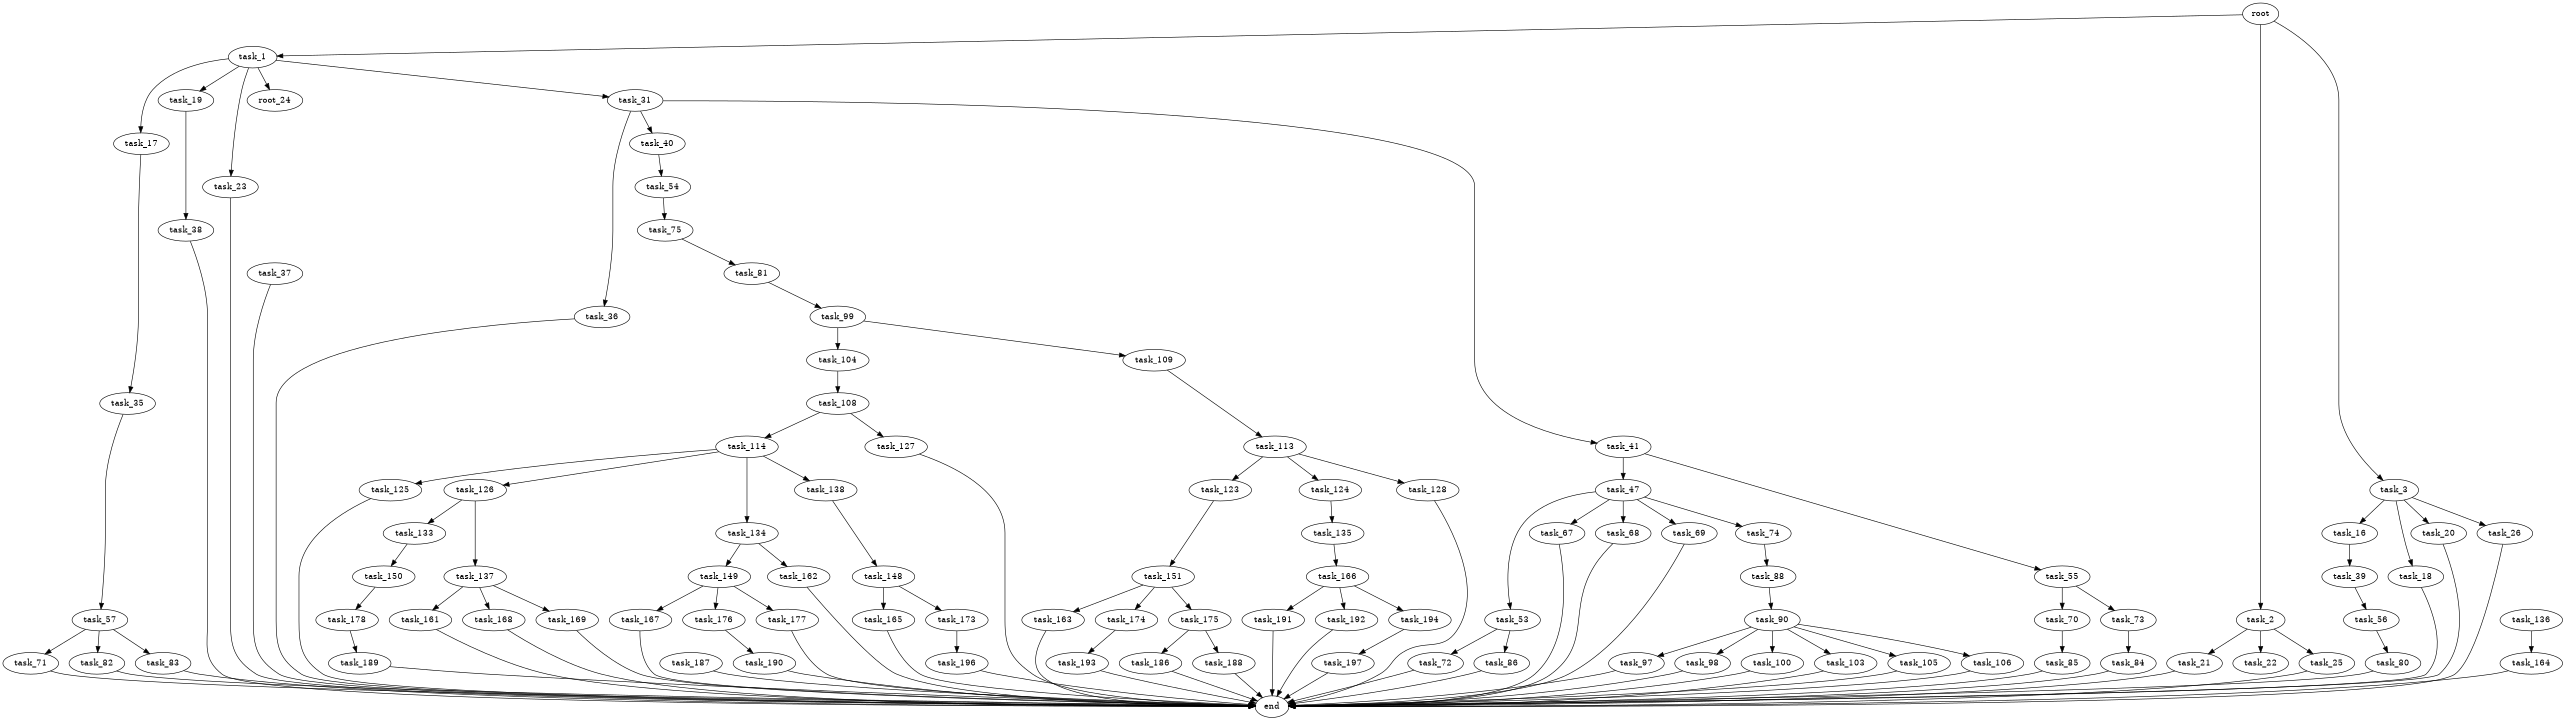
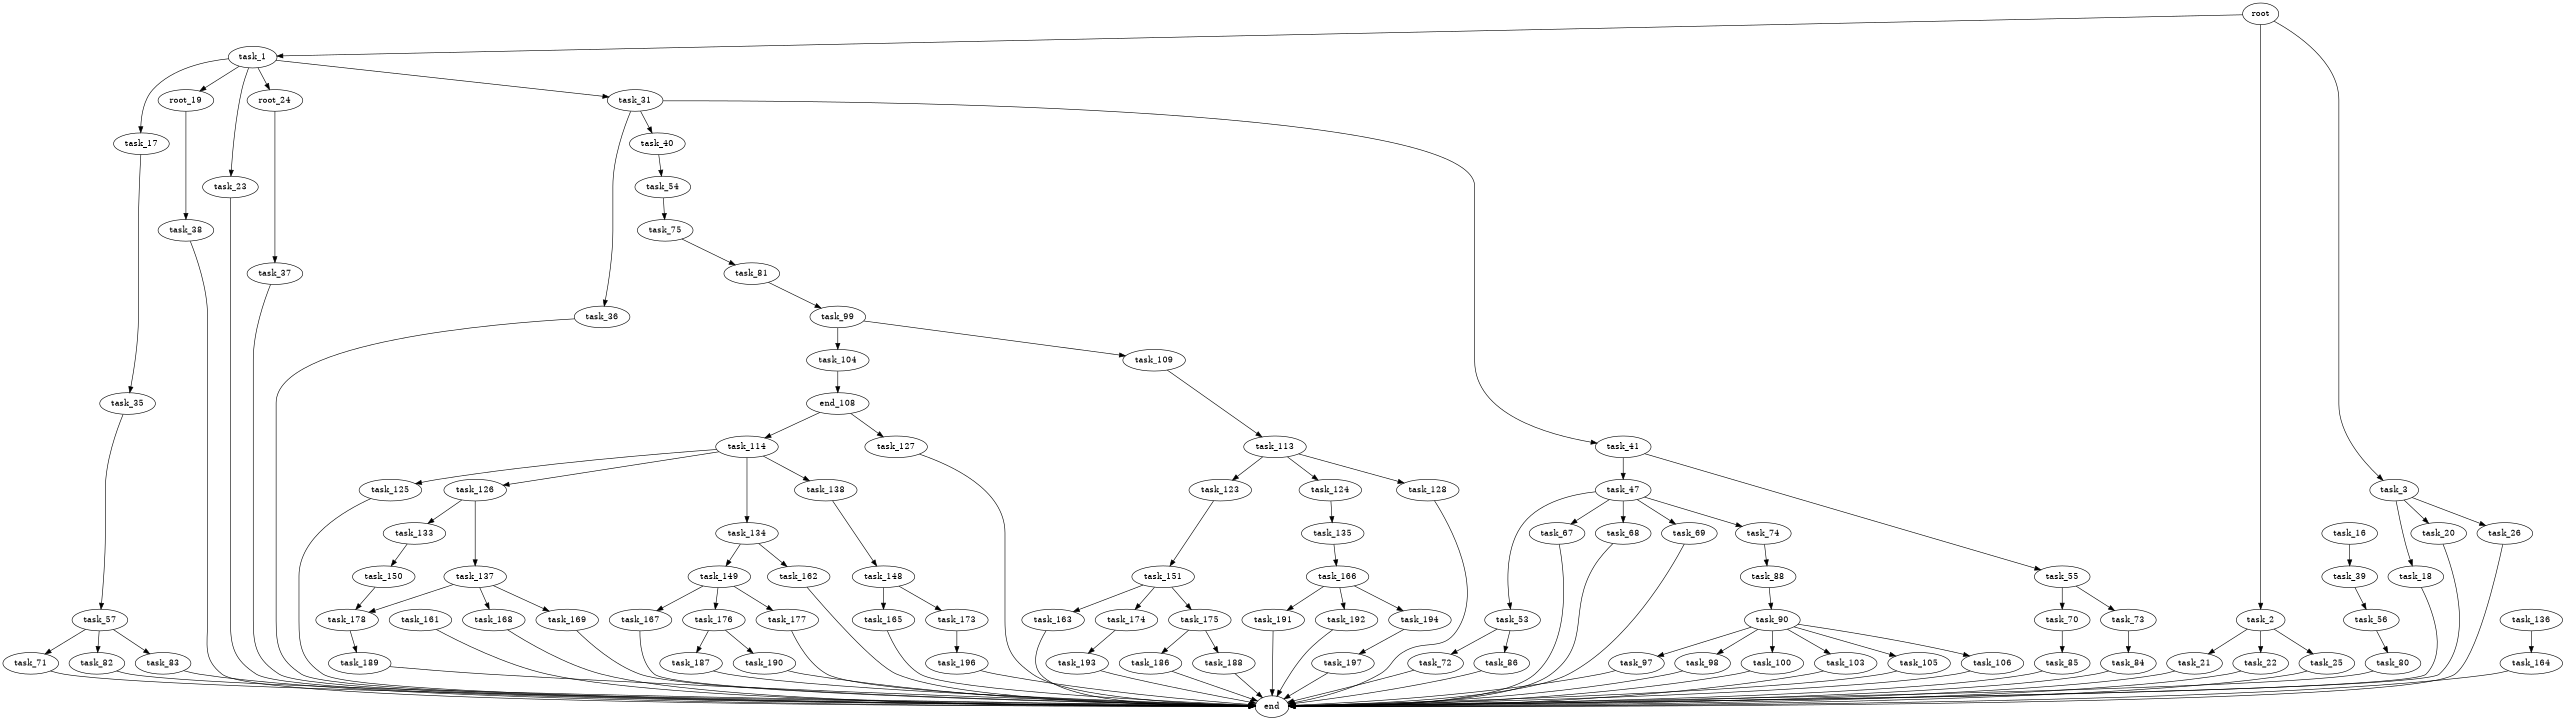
(186, 100) -> (186, 100)
none -> (275, 184)
(838, 404) -> (838, 404)
(2374, 510) -> none
(450, 597) -> (414, 597)
none -> (704, 639)
none -> (1769, 701)
